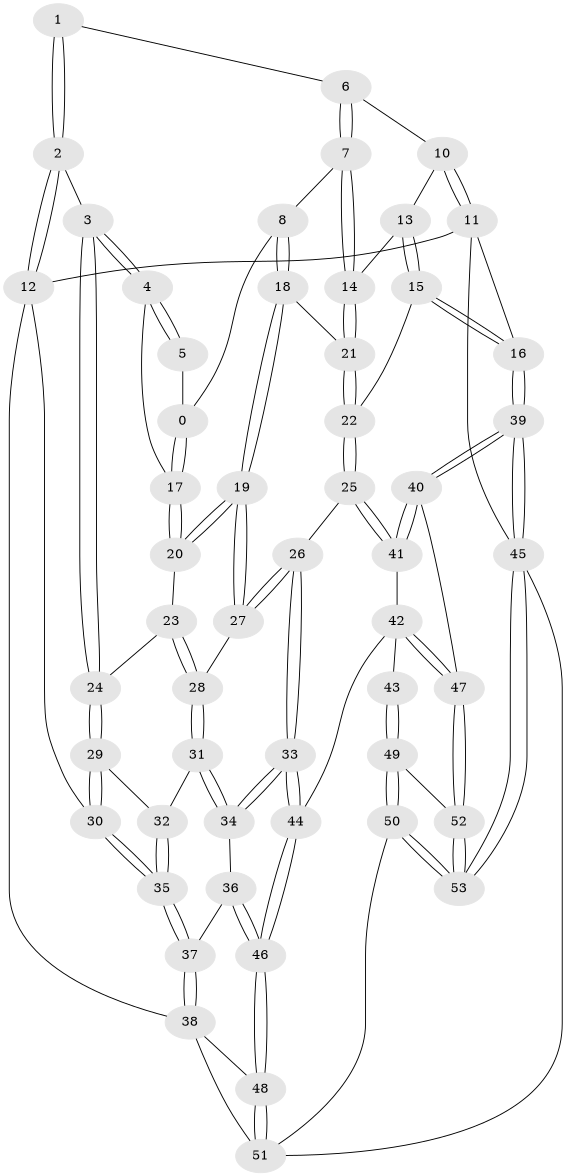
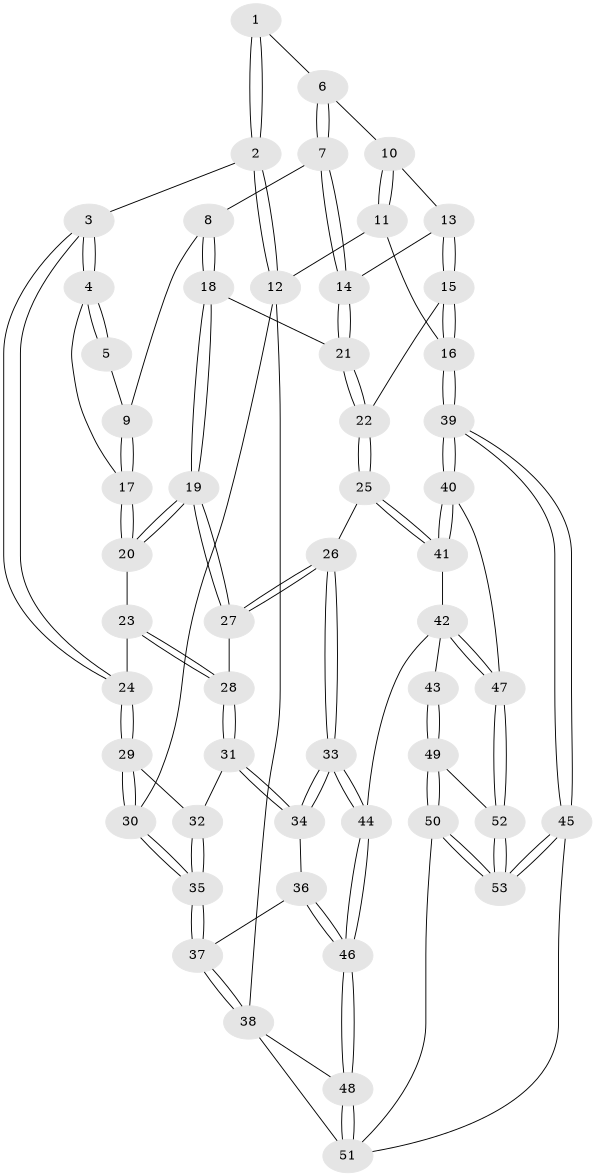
(468, 393) -> none
(183, 421) -> (127, 421)
